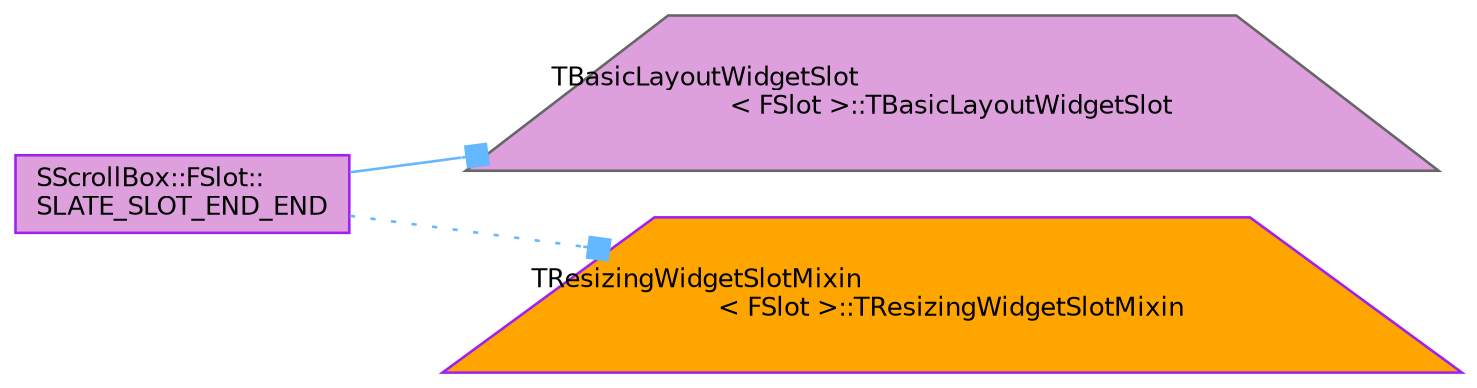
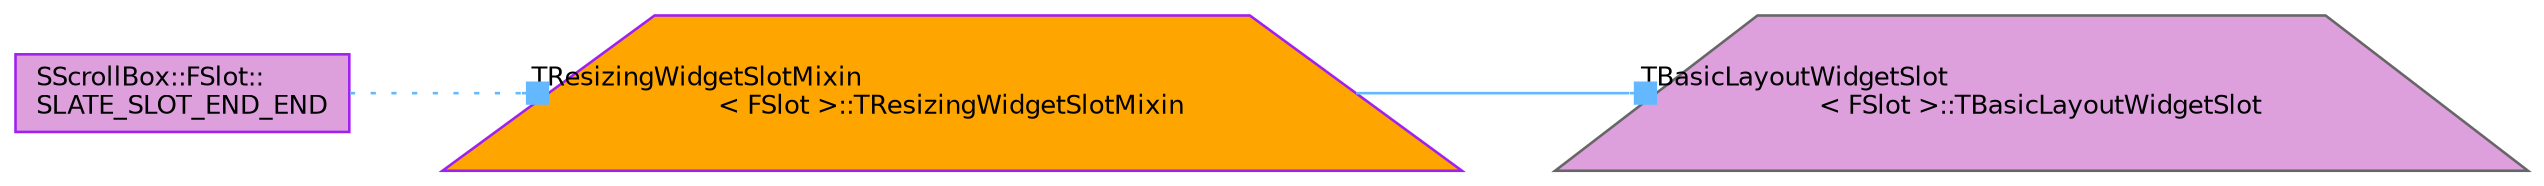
(406, 165) -> (1493, 93)
